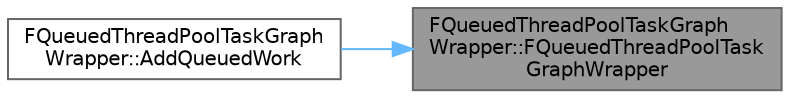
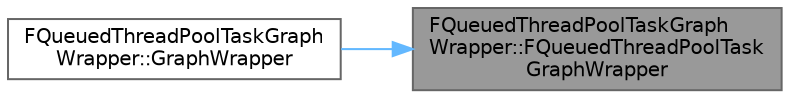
(174, 49) -> (174, 49)
